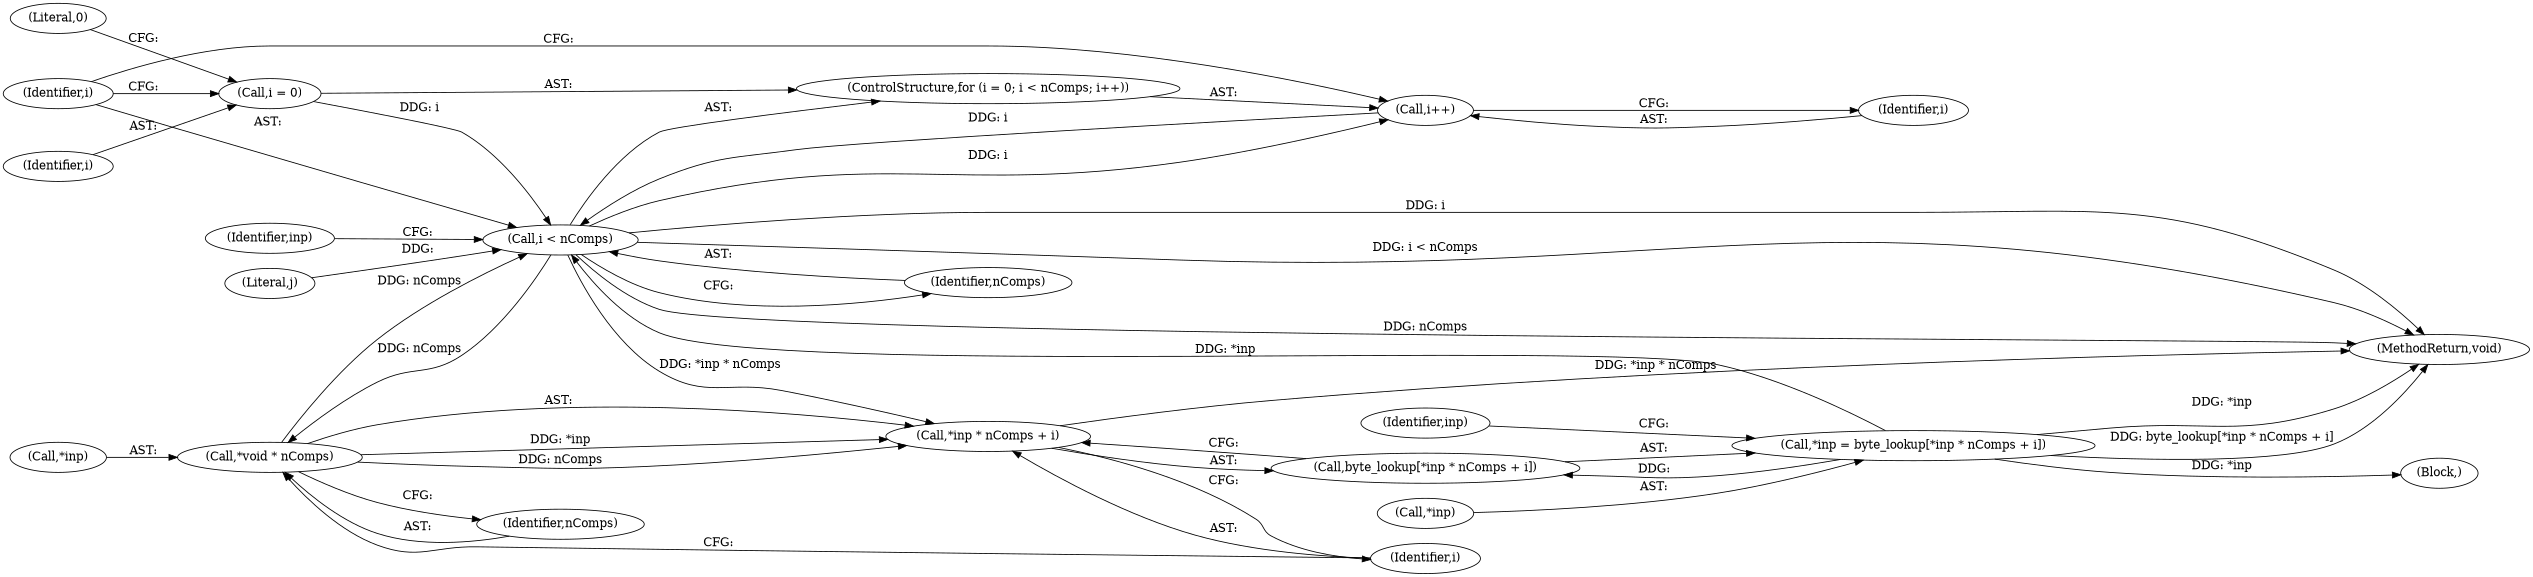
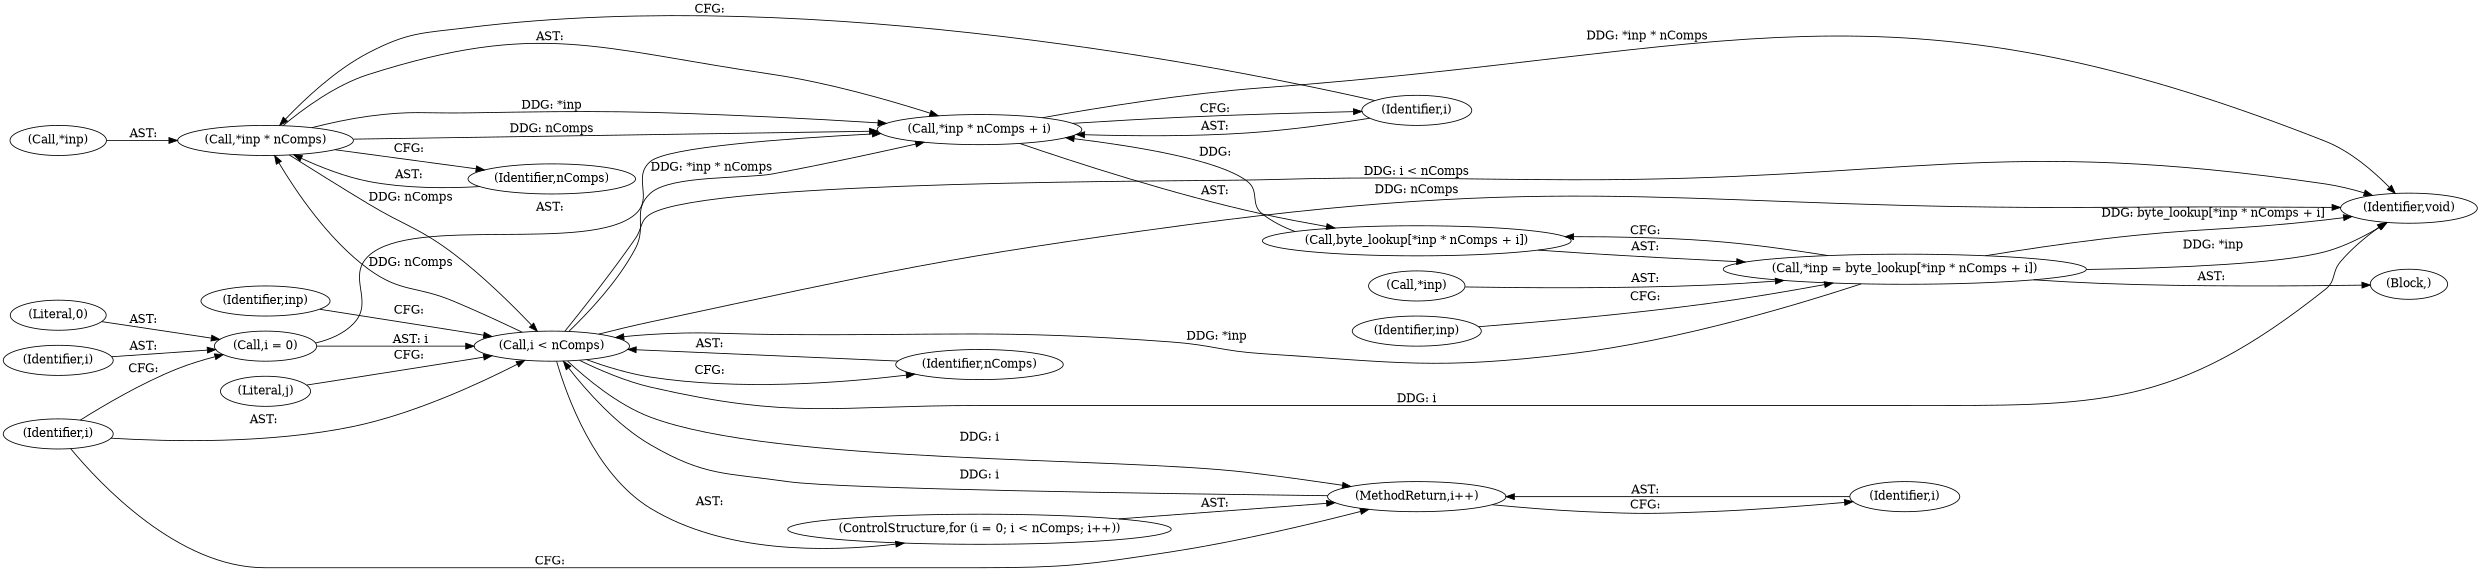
(145, 39) -> (145, 320)
(555, 92) -> (585, 231)
(420, 108) -> (411, 340)
(1425, 110) -> (1417, 497)
(420, 250) -> (411, 356)
(2439, 349) -> (2409, 208)
(1226, 444) -> (1217, 153)
(270, 457) -> (266, 140)
(2222, 466) -> (2213, 277)
(1656, 469) -> (1647, 231)
